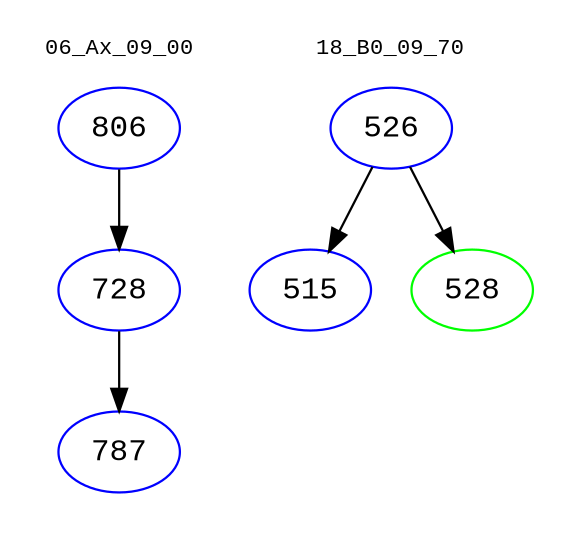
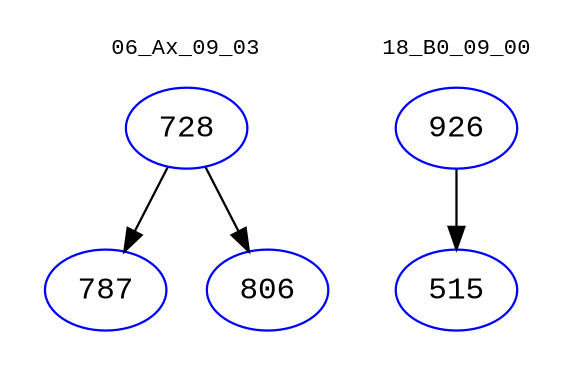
(120, 48) -> (187, 48)
(391, 48) -> (458, 48)
(391, 128) -> (456, 128)
(119, 198) -> (222, 199)
(472, 290) -> none
